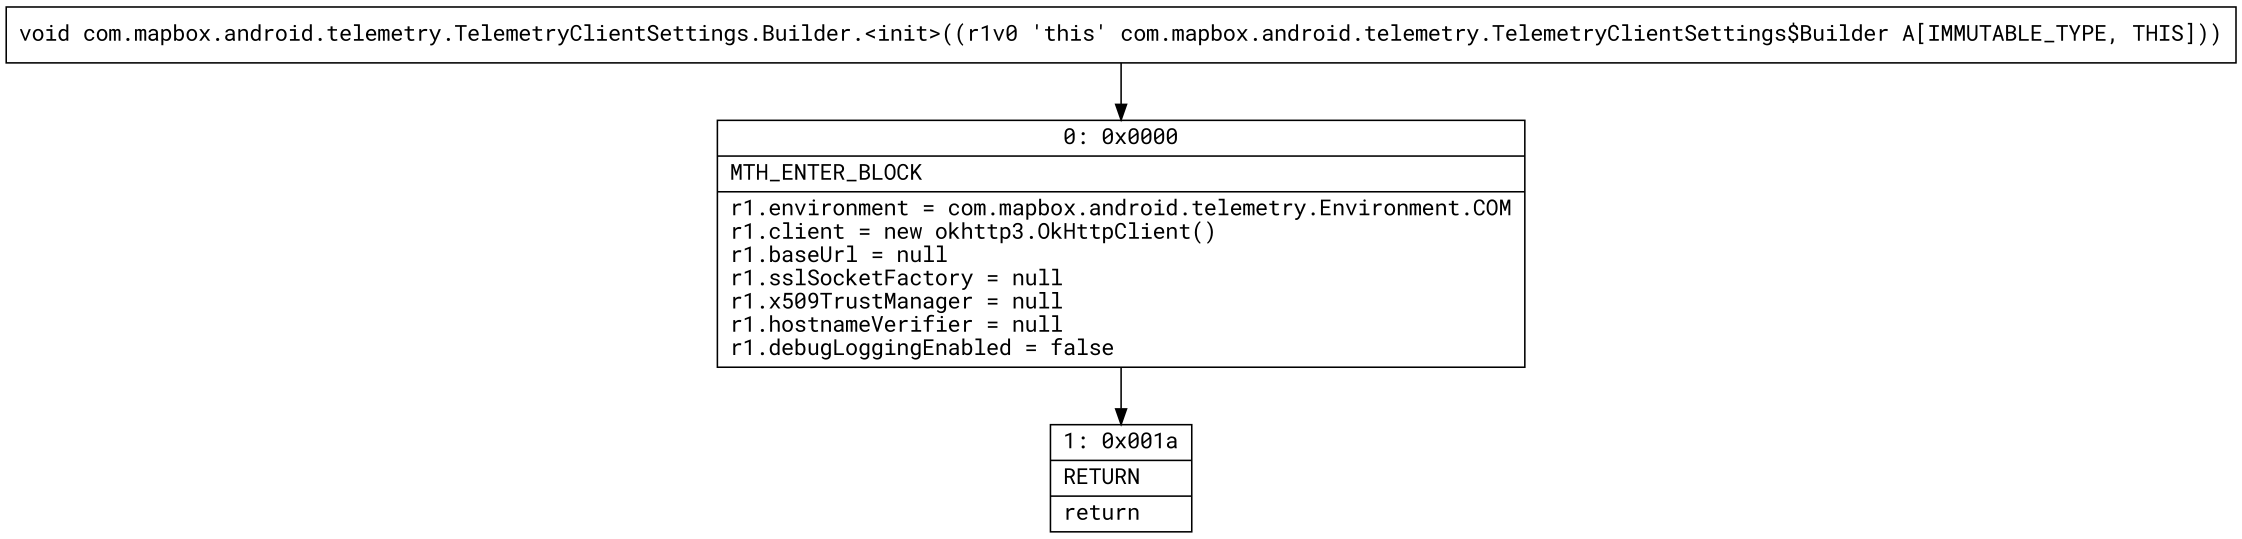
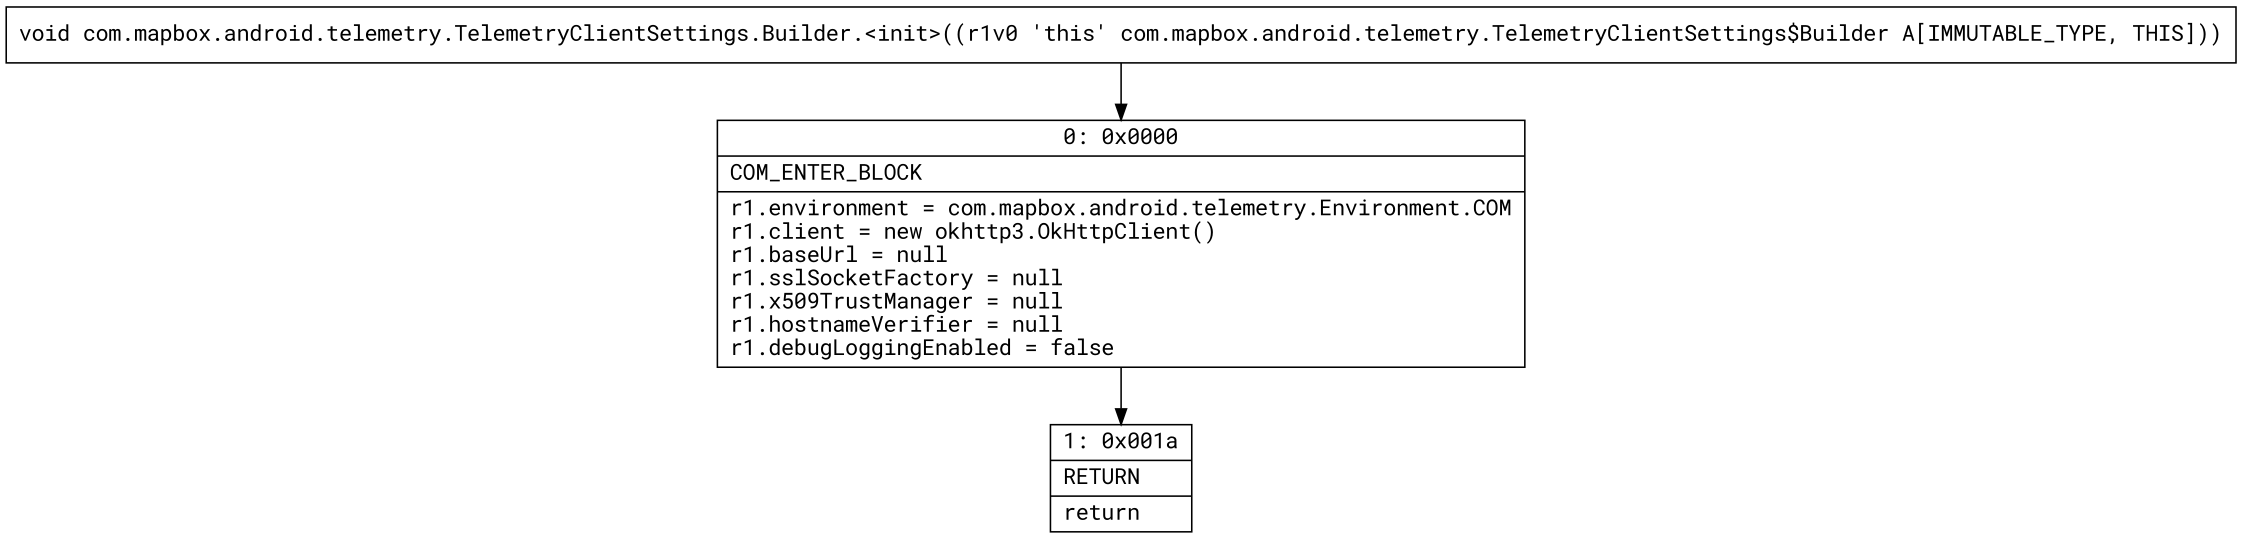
(826, 173) -> (826, 173)
